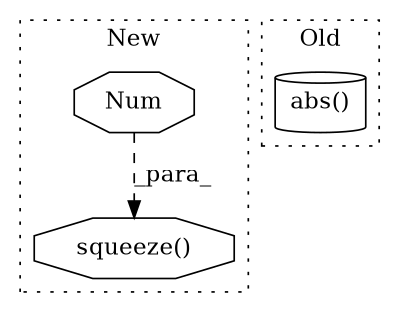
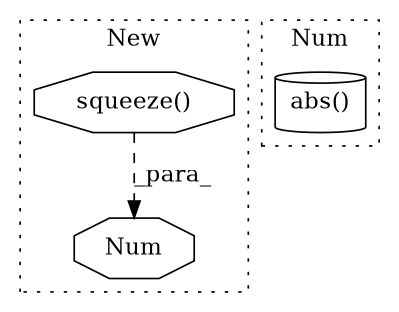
(320, 39) -> (320, 39)
(134, 167) -> (134, 167)
